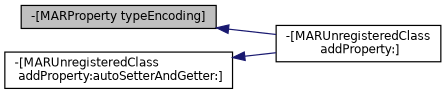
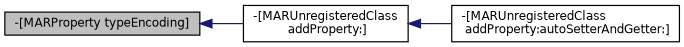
(260, 54) -> (436, 24)
